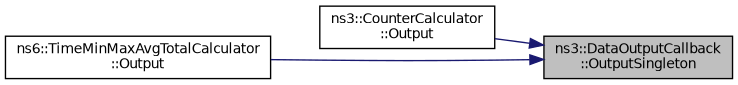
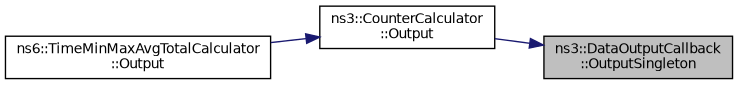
(400, 61) -> (288, 41)
